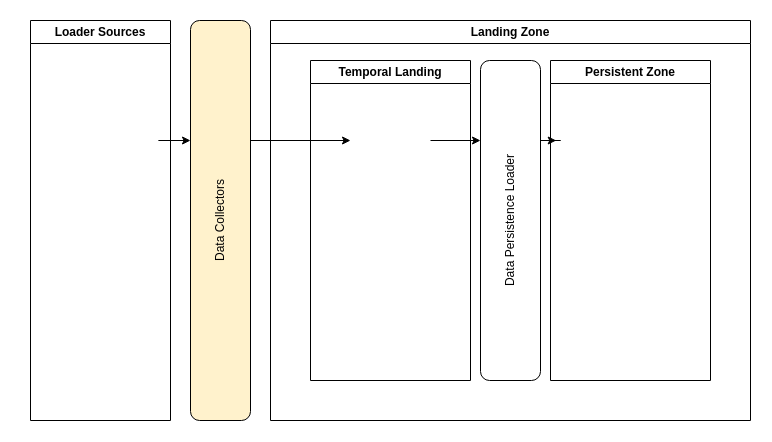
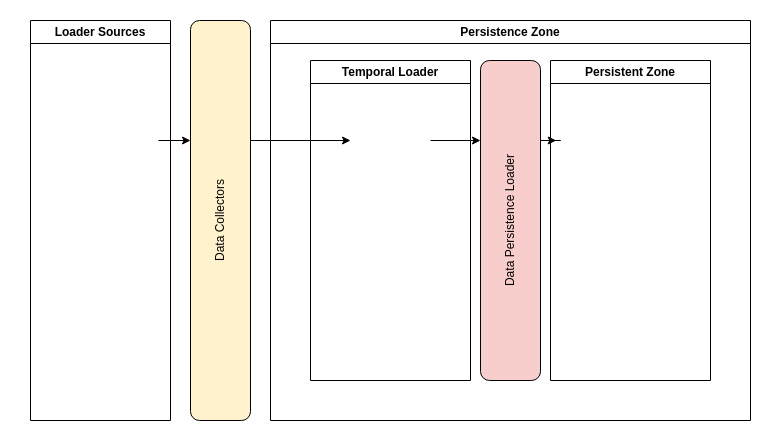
(511, 33) -> (511, 33)
(391, 73) -> (391, 73)
(511, 221) -> (511, 221)
